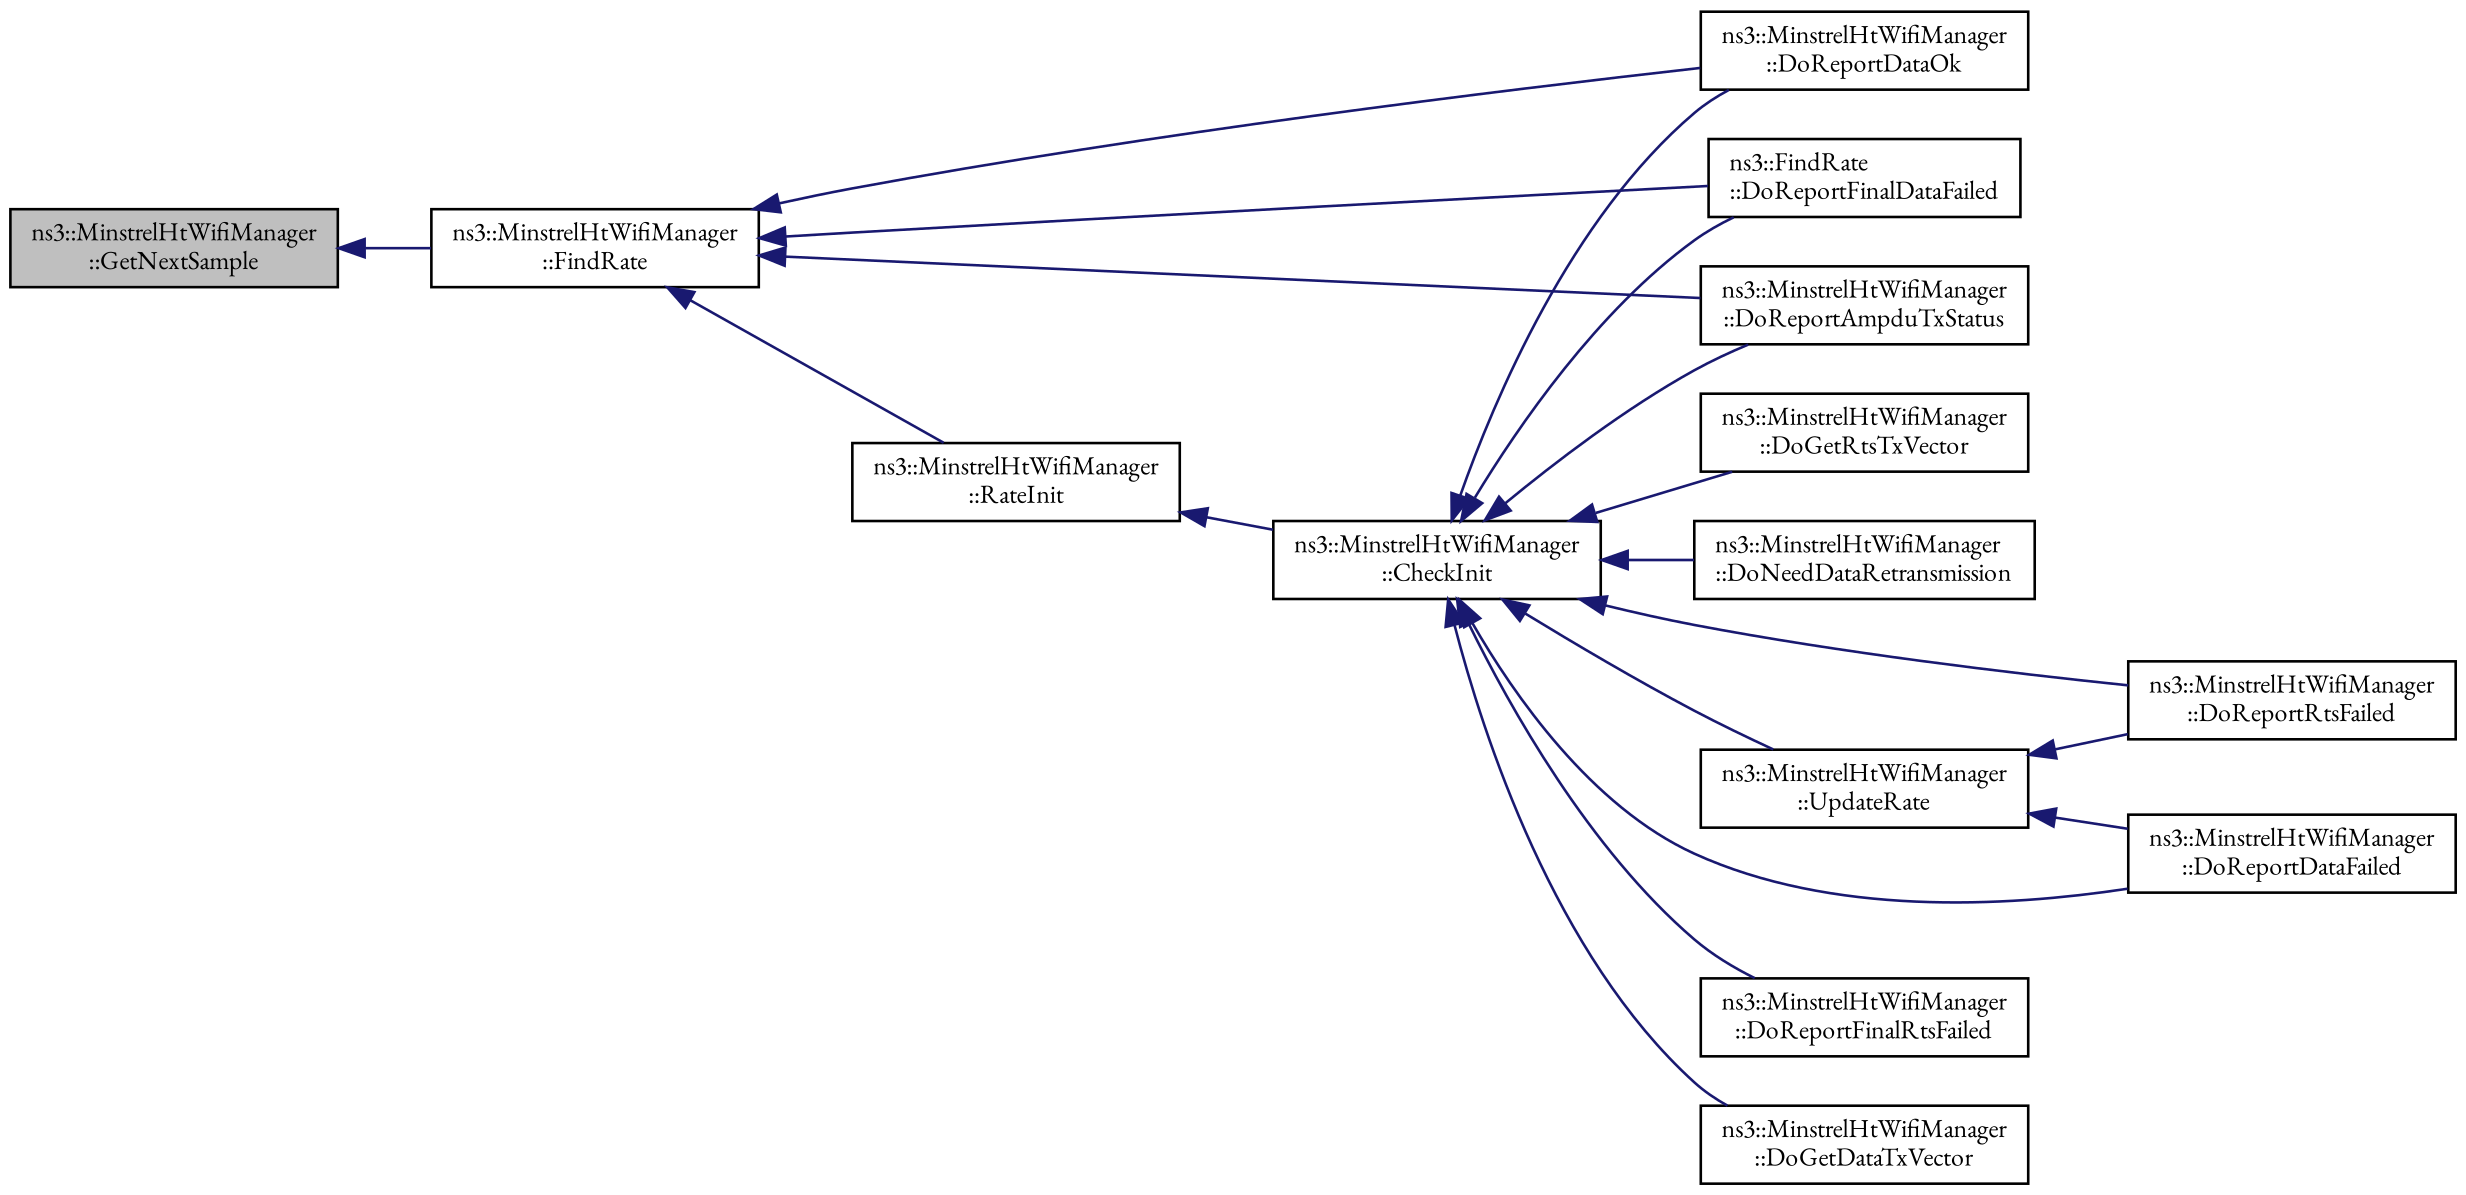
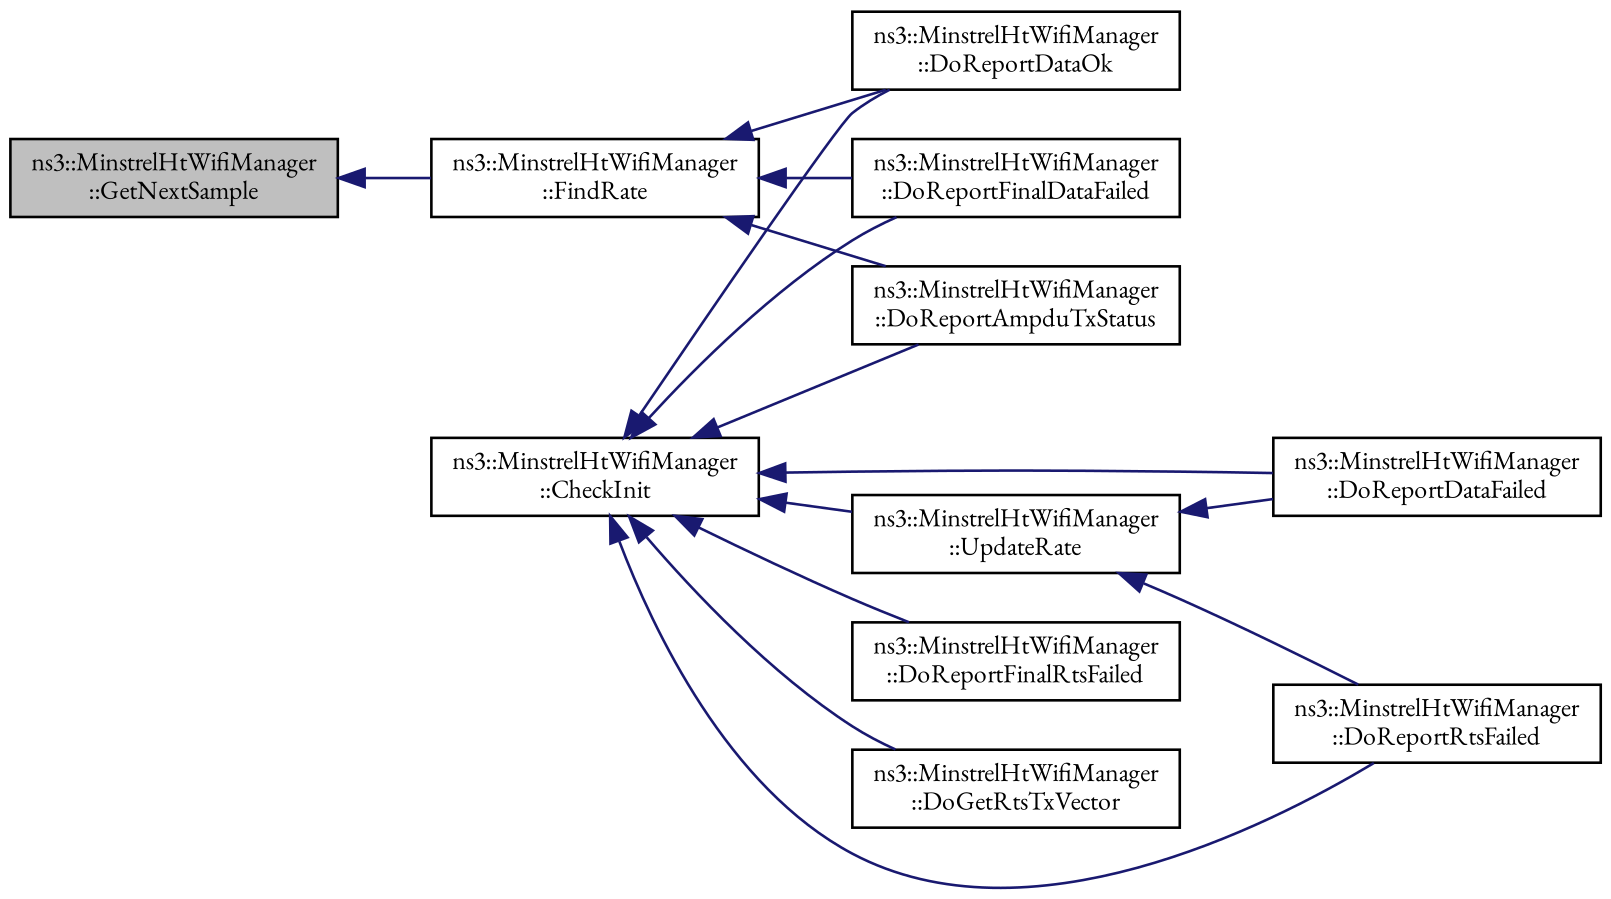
(1865, 178) -> (1016, 178)
(1016, 482) -> none
(1865, 560) -> none
(1865, 1145) -> none
